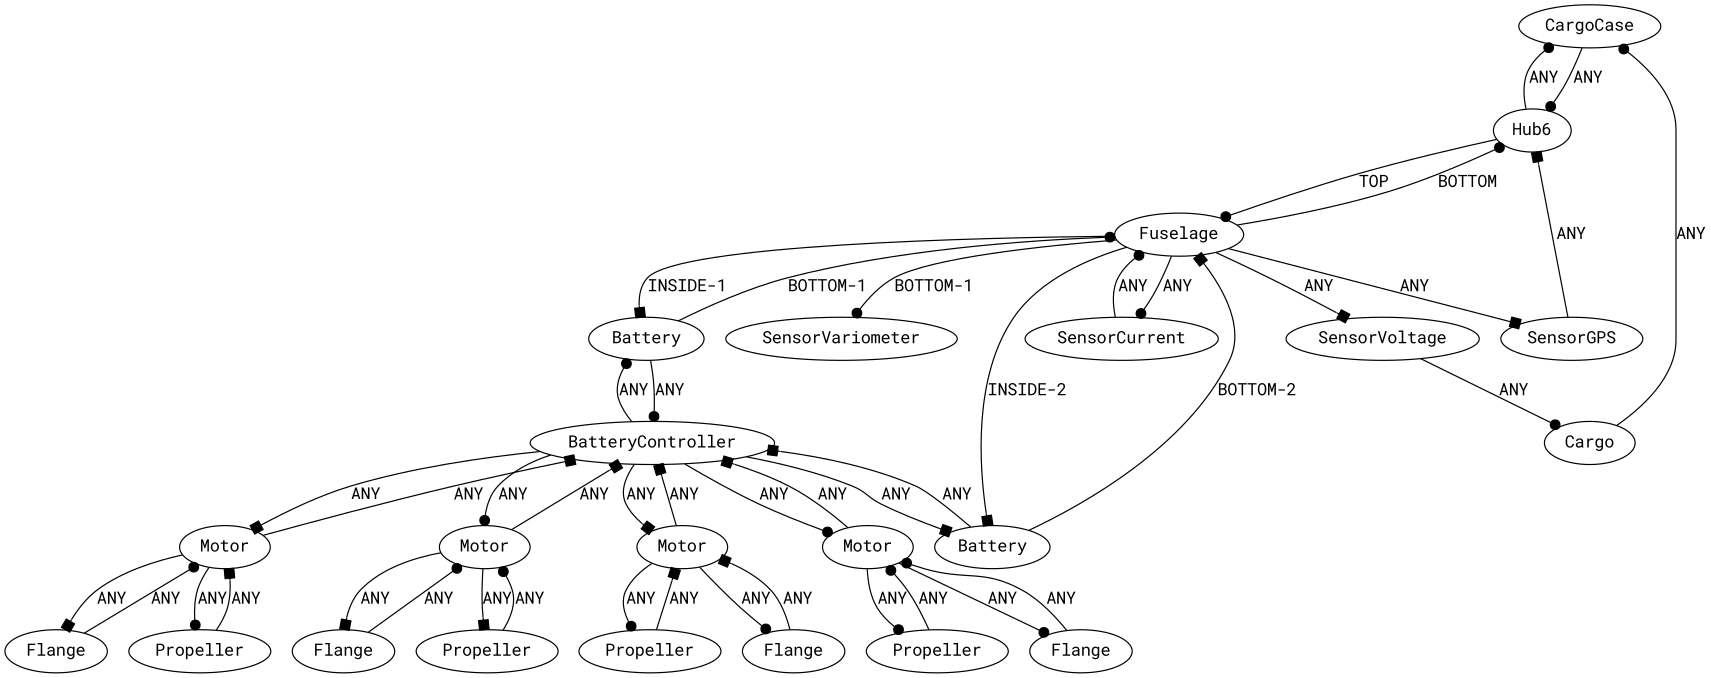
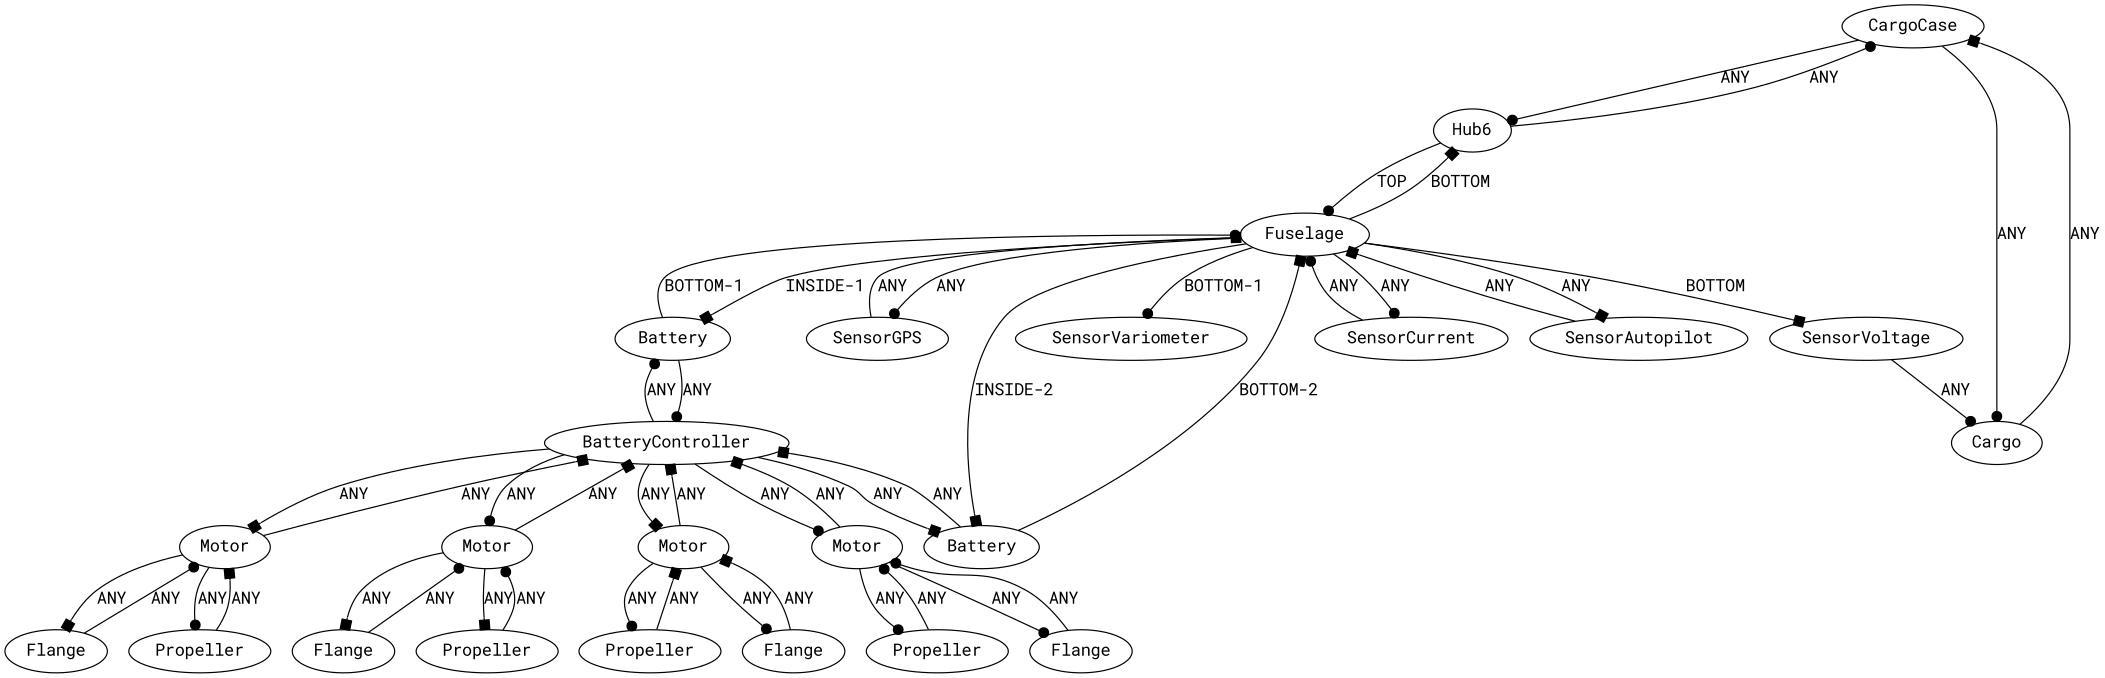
(1369, 197) -> (1402, 195)
none -> (1997, 219)
(1553, 241) -> (1031, 249)
(1676, 242) -> (2070, 219)
(1368, 285) -> (1017, 257)
(1319, 287) -> (1715, 287)
none -> (1639, 339)
